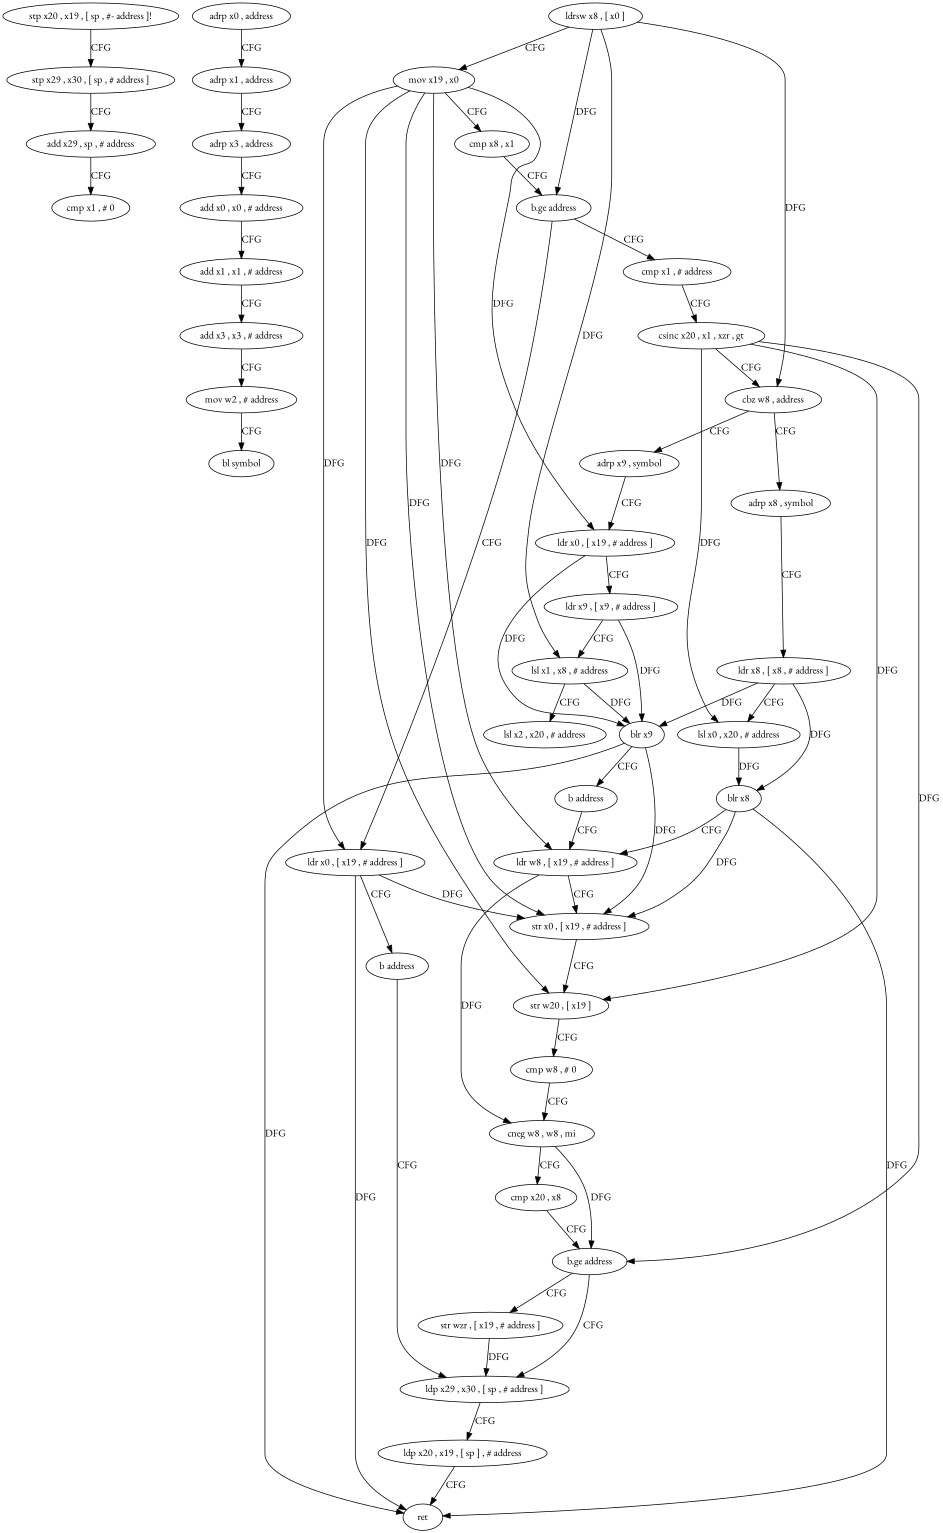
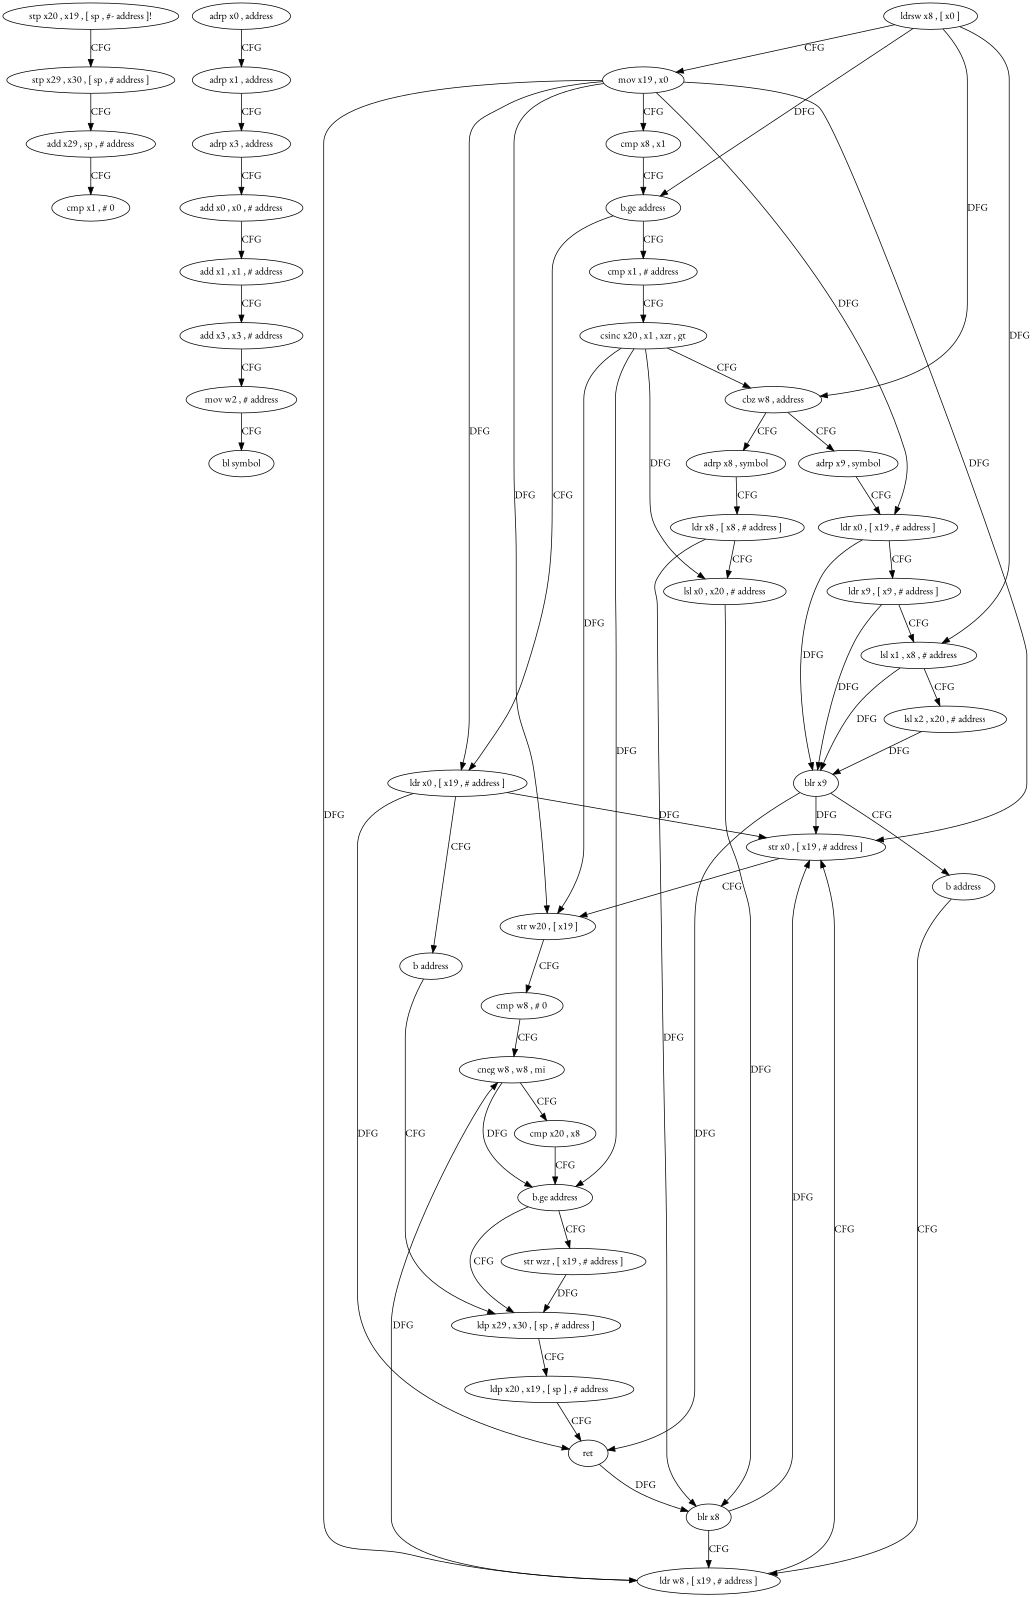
(712, 703) -> (881, 751)
(887, 1330) -> (637, 1492)
